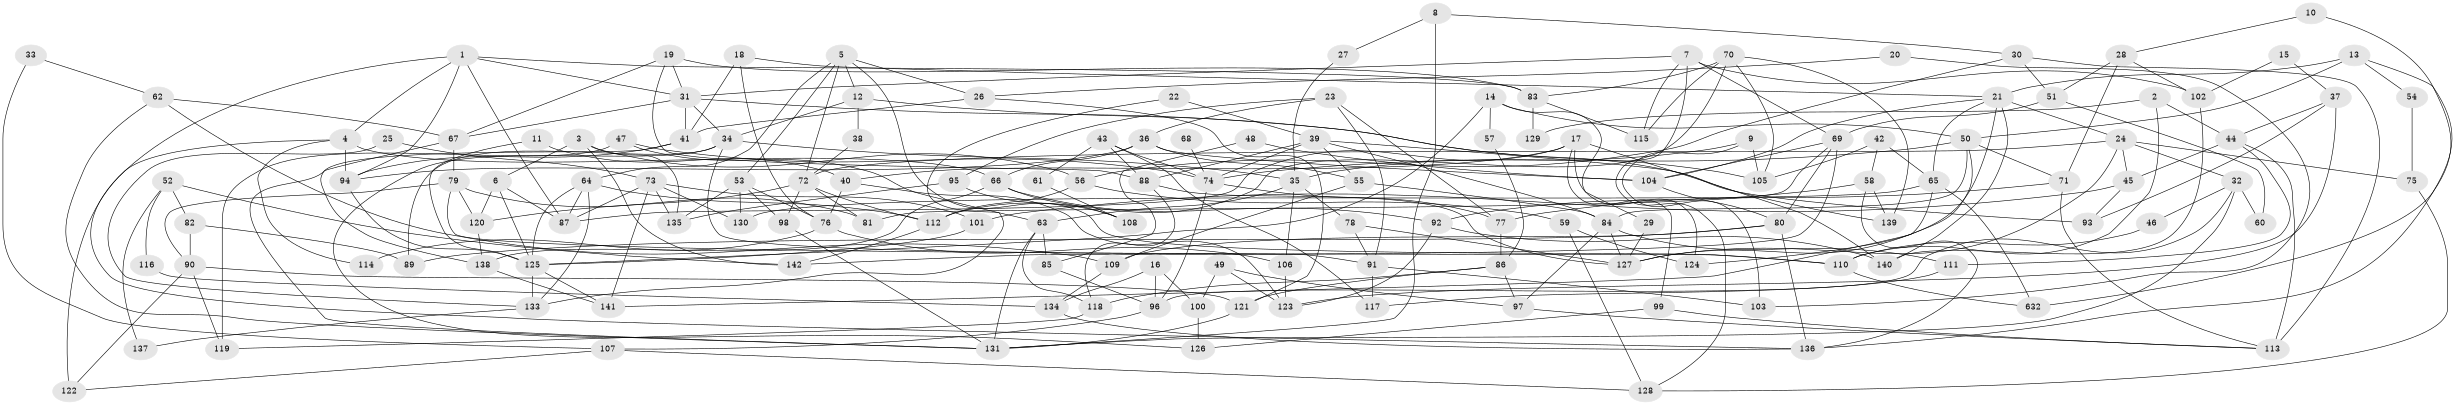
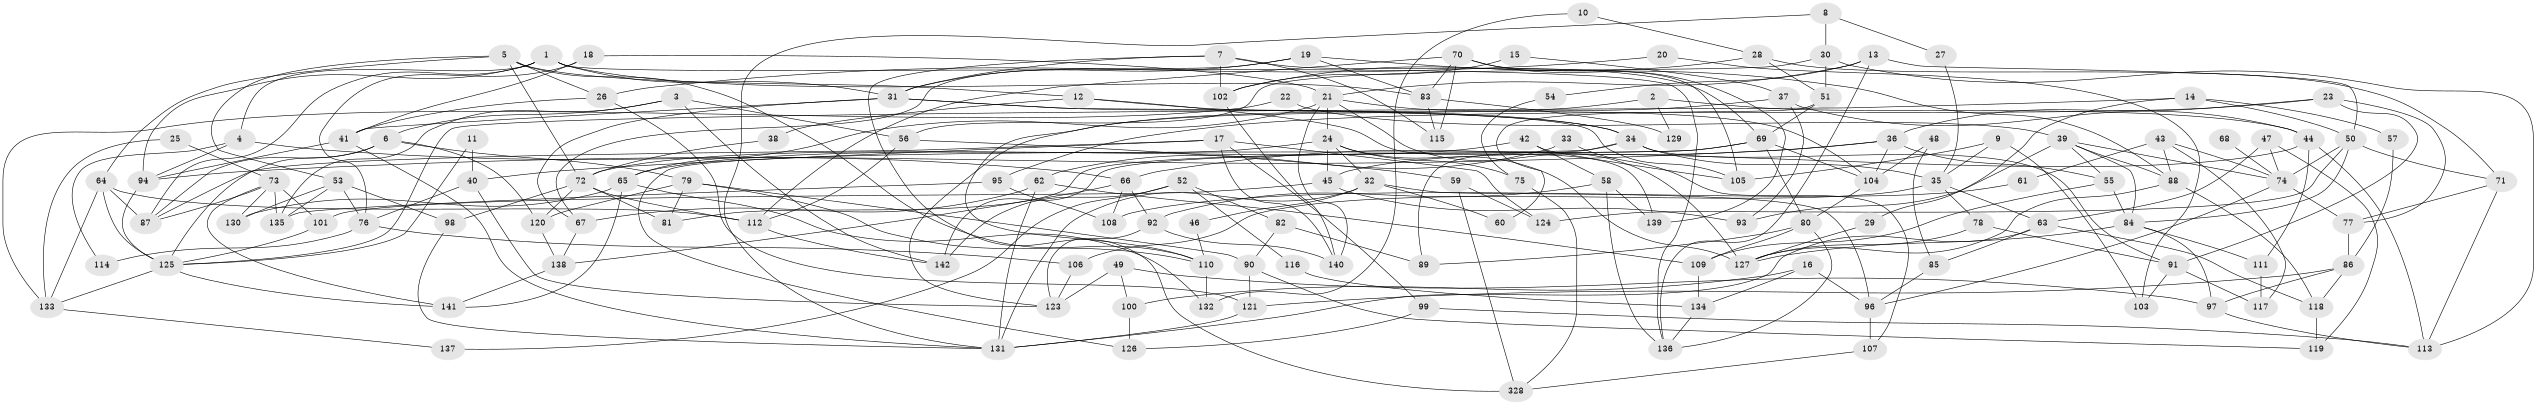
(454, 165) -> (592, 163)
(2034, 307) -> (1206, 307)
(69, 391) -> none
(1646, 391) -> (1516, 391)
